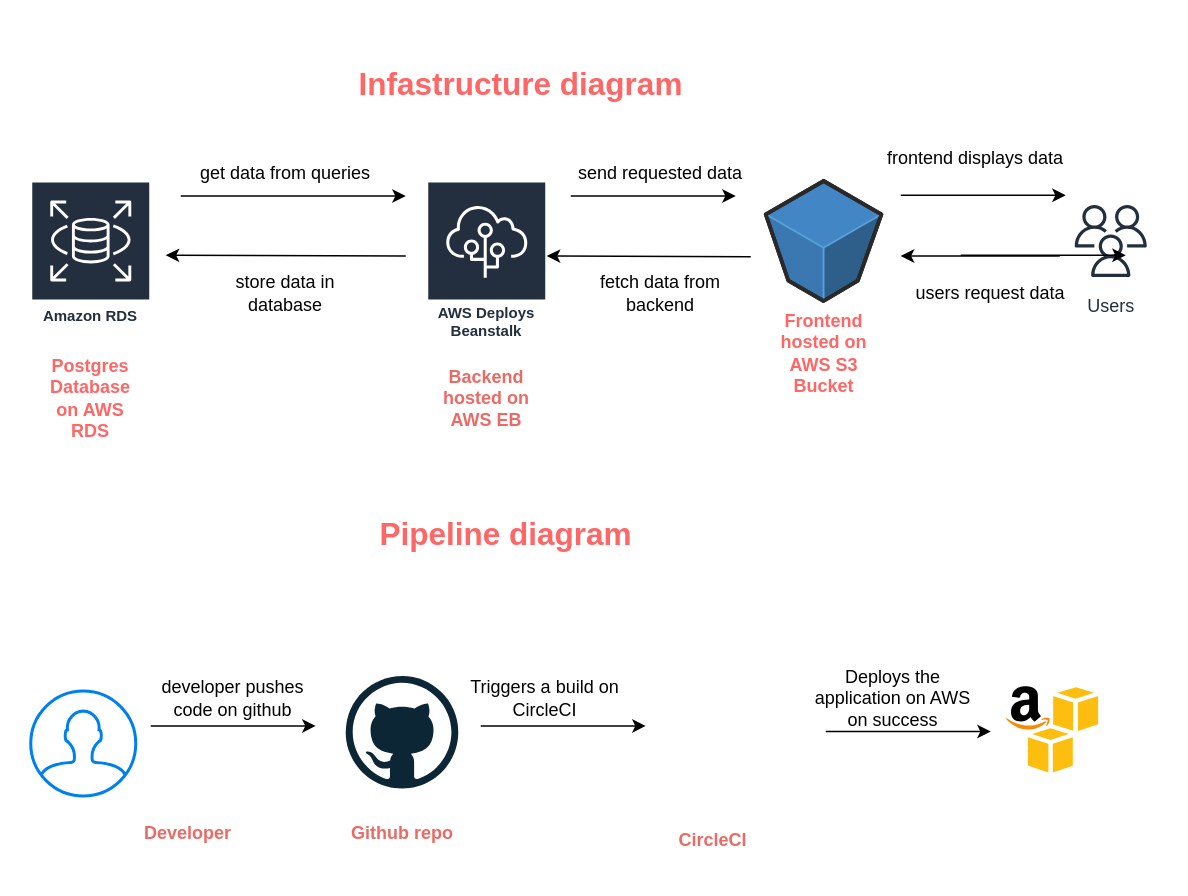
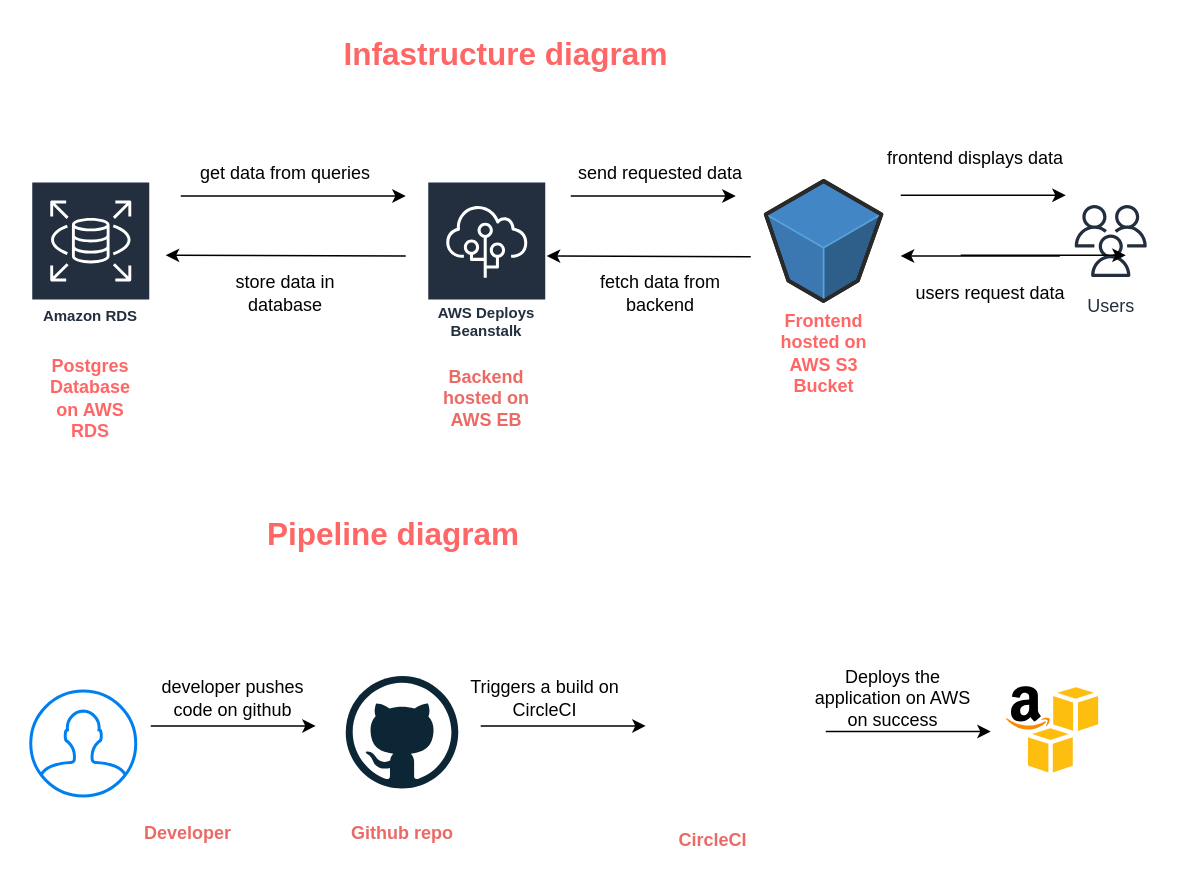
(521, 83) -> (506, 53)
(506, 533) -> (394, 533)
